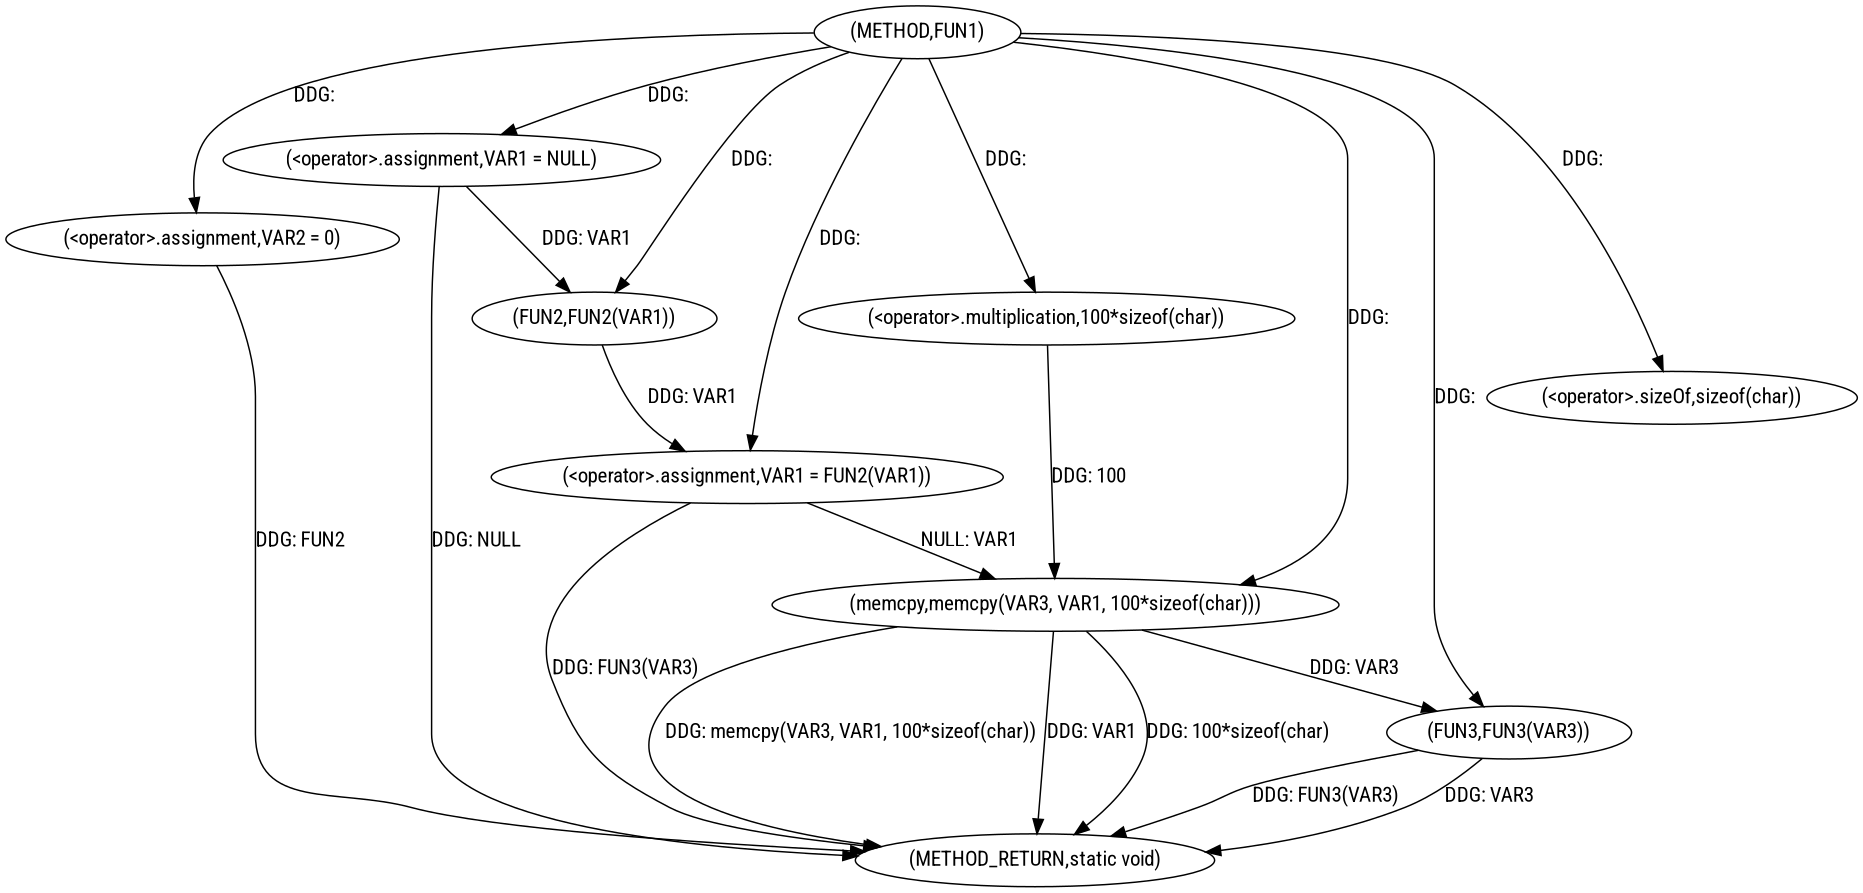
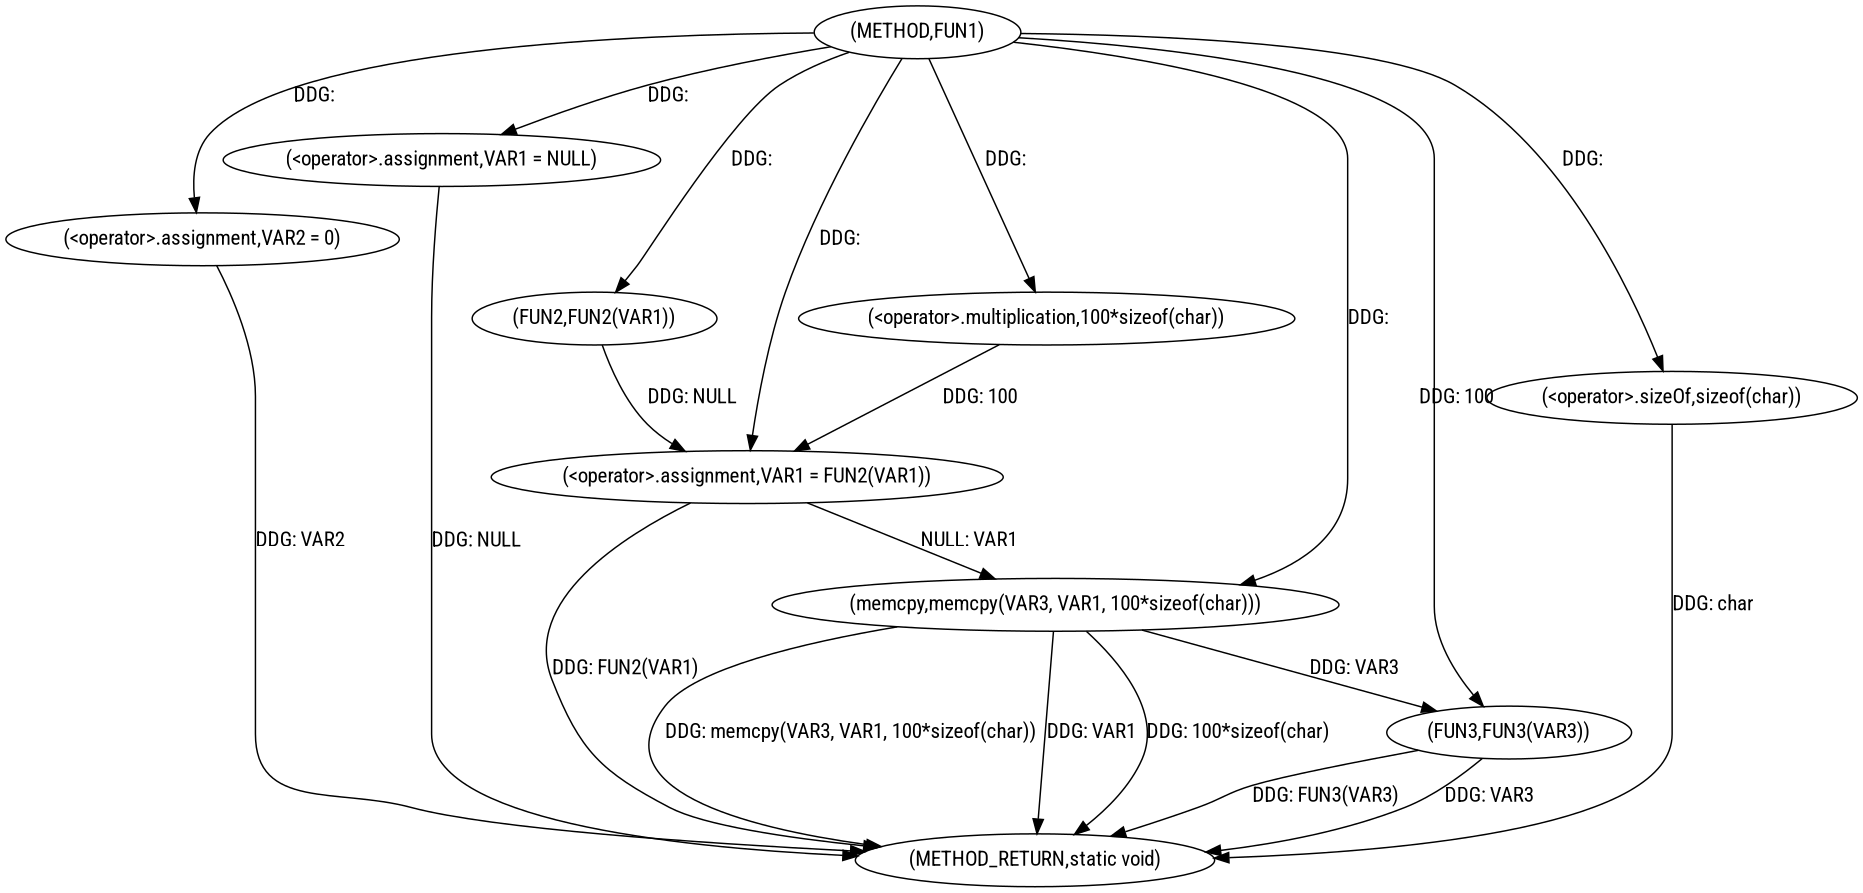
(513, 234) -> none
(692, 398) -> (692, 398)
(1457, 398) -> (1457, 398)
(1051, 454) -> (903, 395)
(300, 541) -> (300, 541)
(625, 669) -> (625, 669)
none -> (1618, 796)
